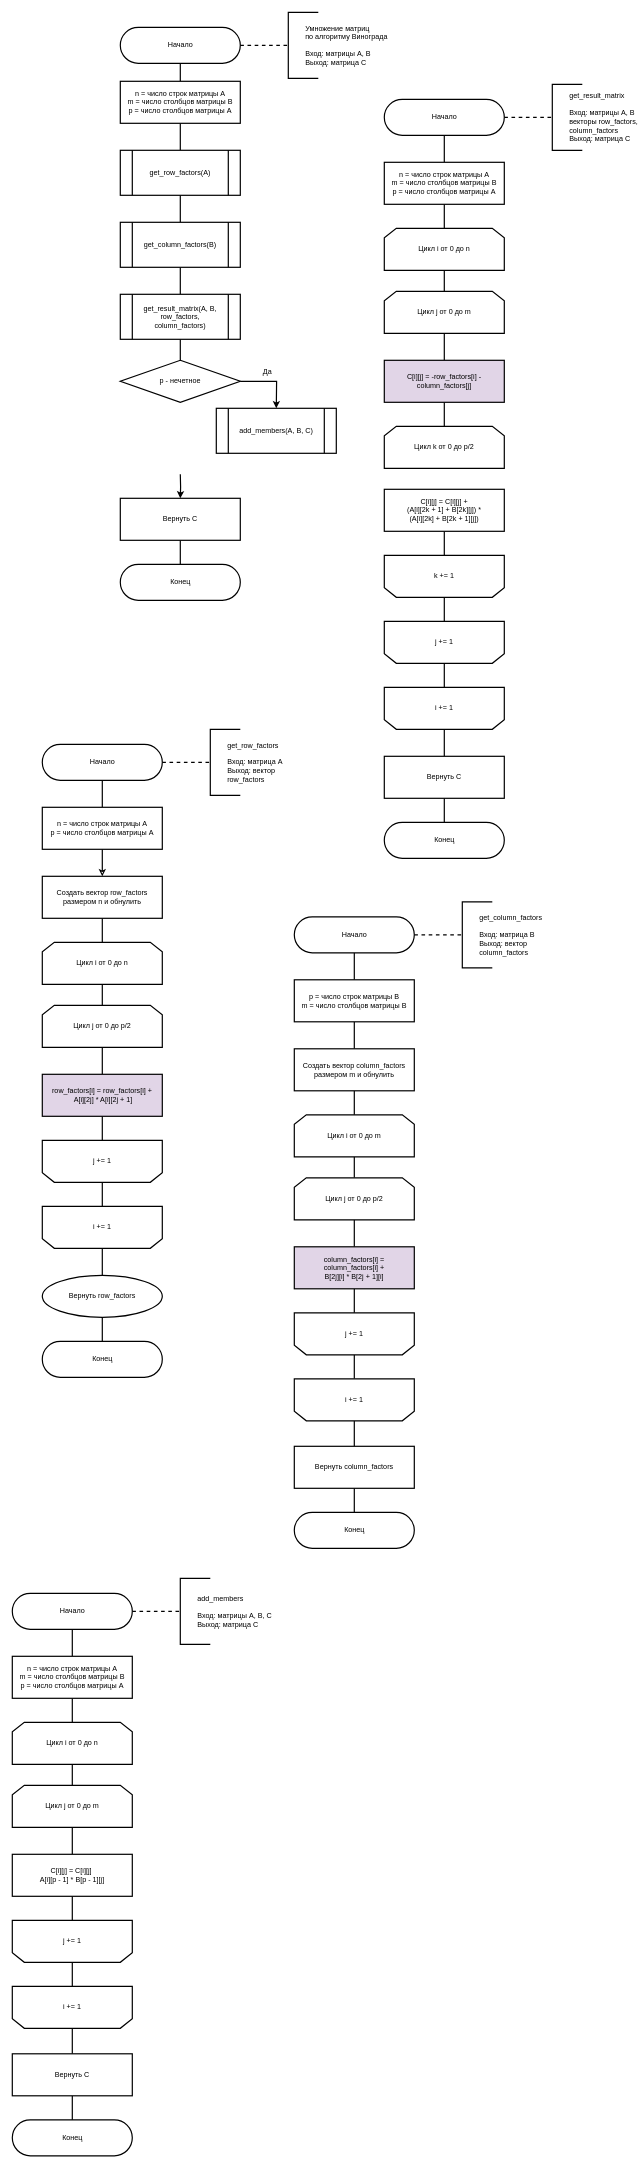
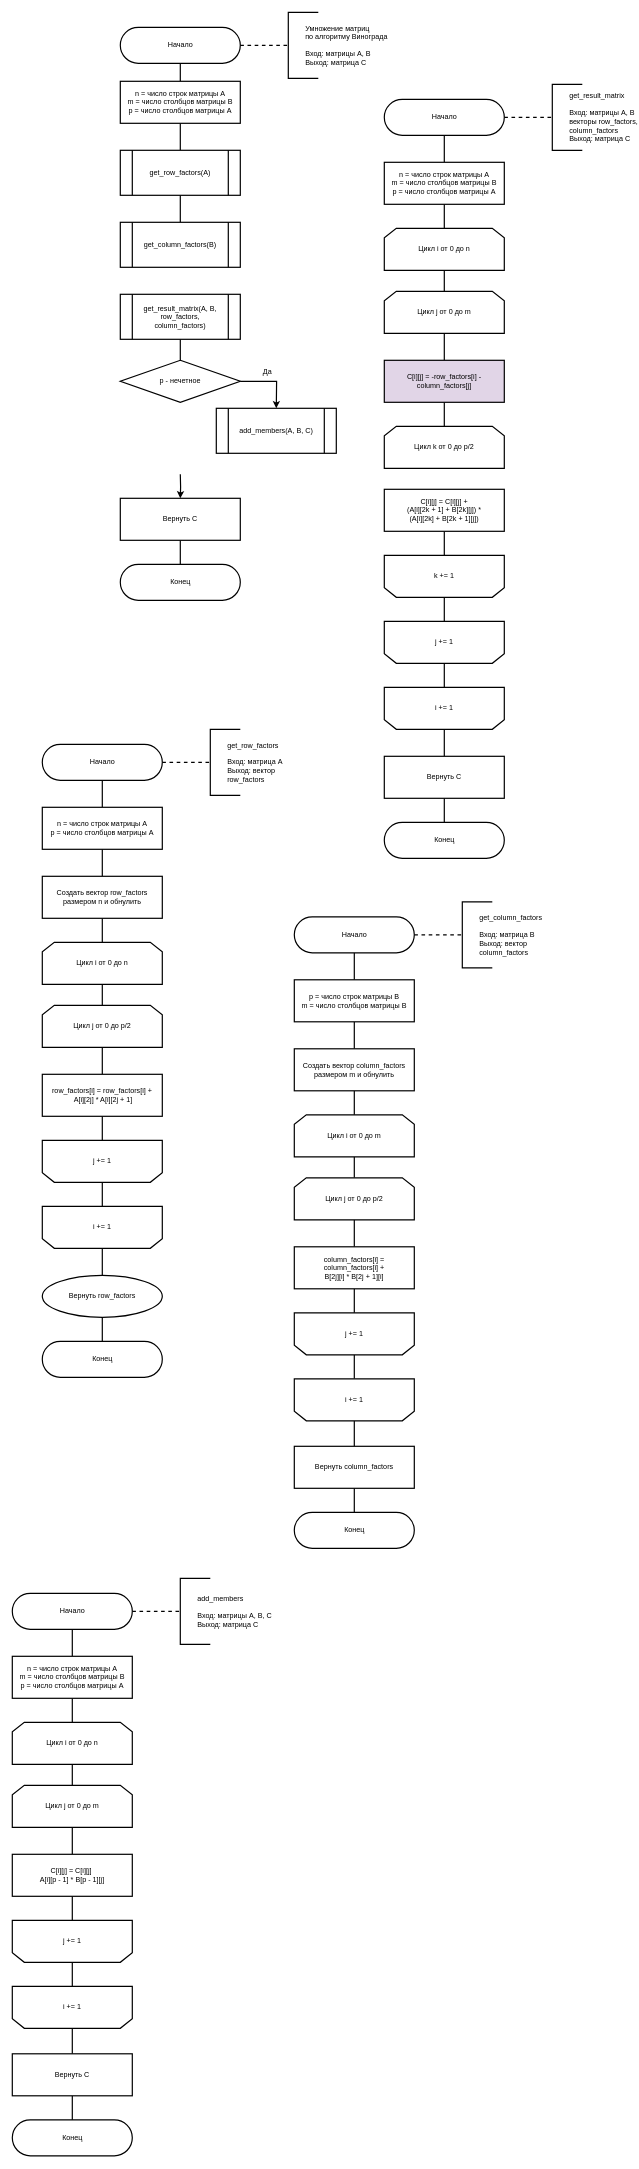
(180, 280) -> none
(102, 869) -> (102, 871)
(102, 1095) -> (102, 1095)
(354, 1268) -> (354, 1268)
